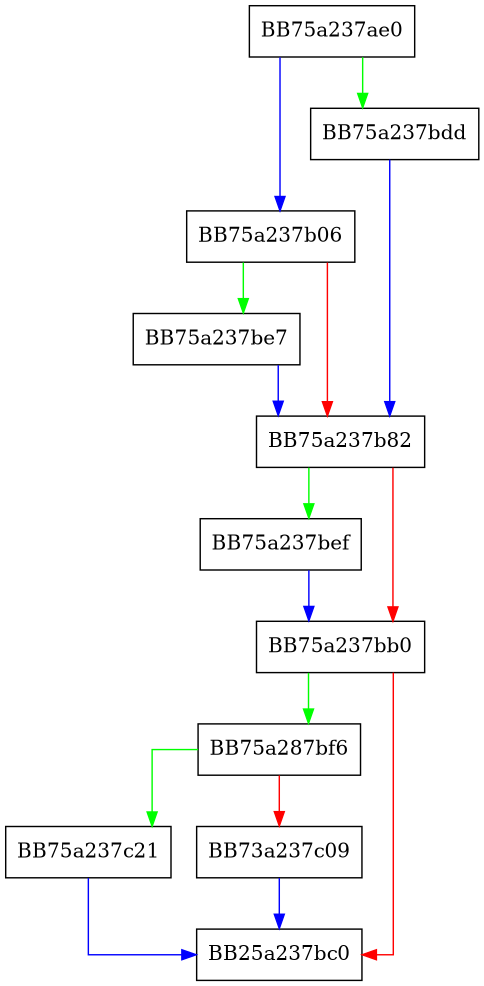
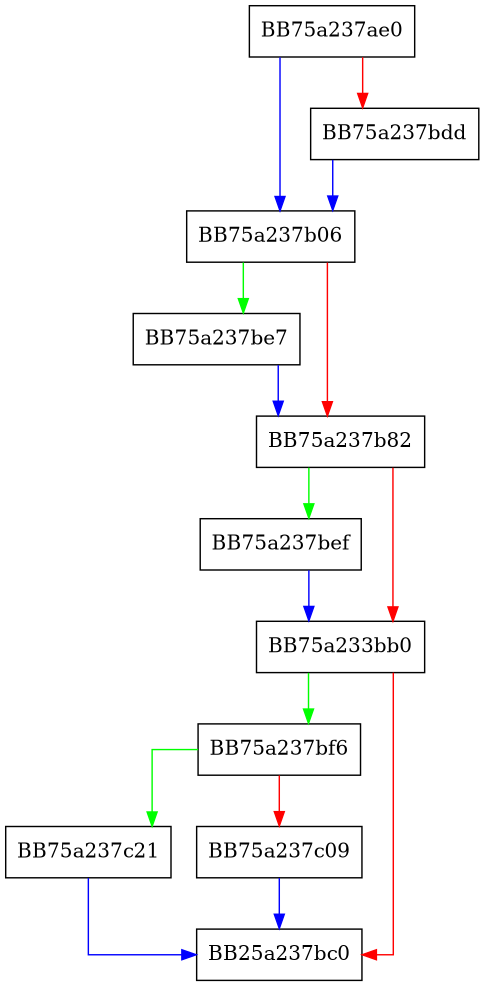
(363, 75) -> (363, 75)
(390, 281) -> (333, 178)
(341, 647) -> (341, 647)
(279, 750) -> (279, 750)
(279, 852) -> (279, 852)
